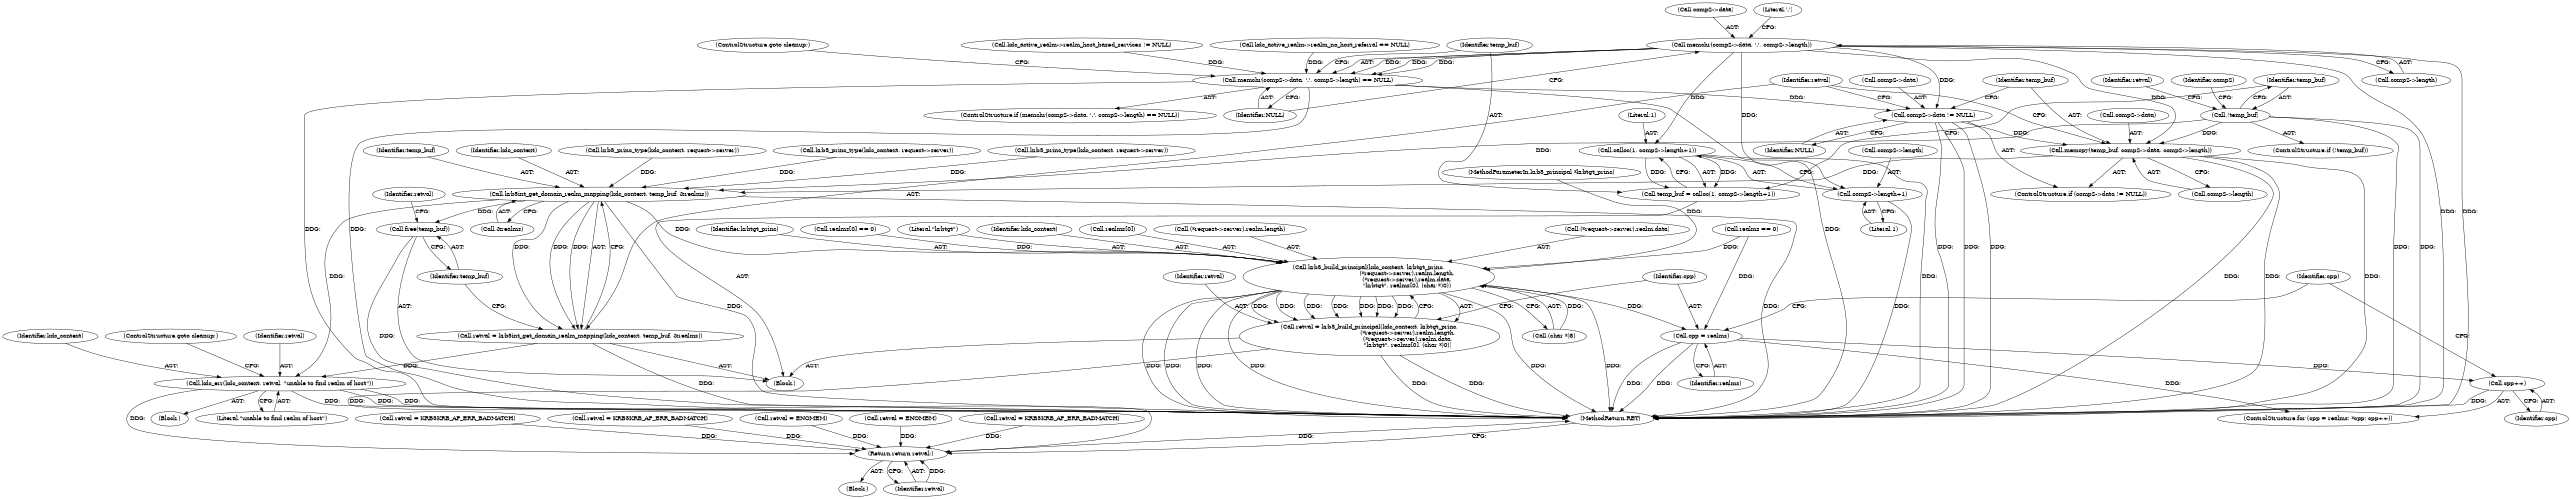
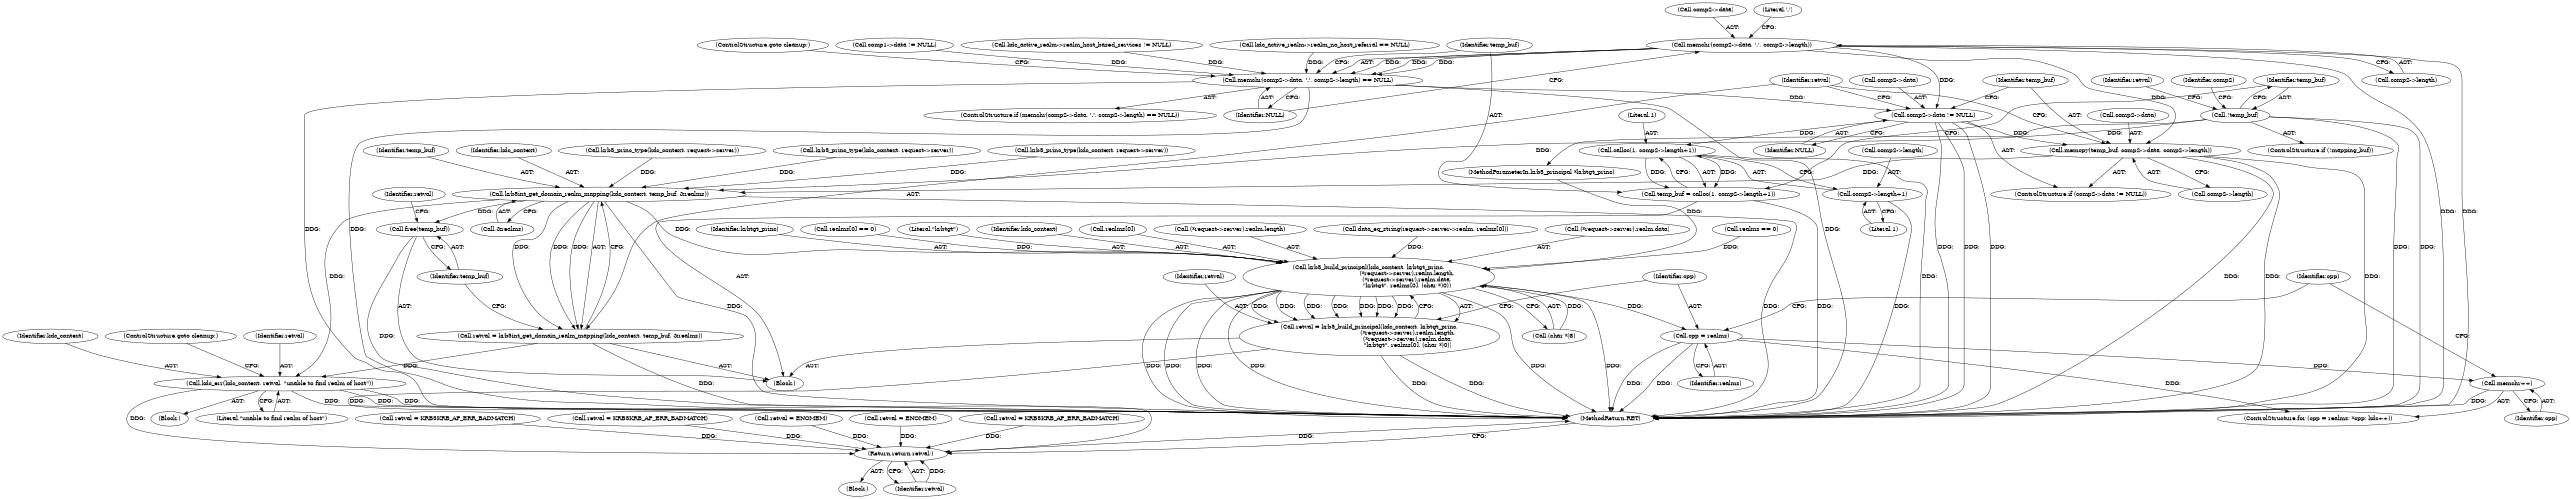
none -> (895, 45)
(1694, 91) -> (1790, 131)
(2193, 134) -> (1859, 137)
(2321, 151) -> (2321, 151)
(1744, 152) -> none
none -> (1426, 230)
(1728, 281) -> none
none -> (1817, 355)
(2507, 384) -> (2507, 384)
(2318, 419) -> (2318, 419)
